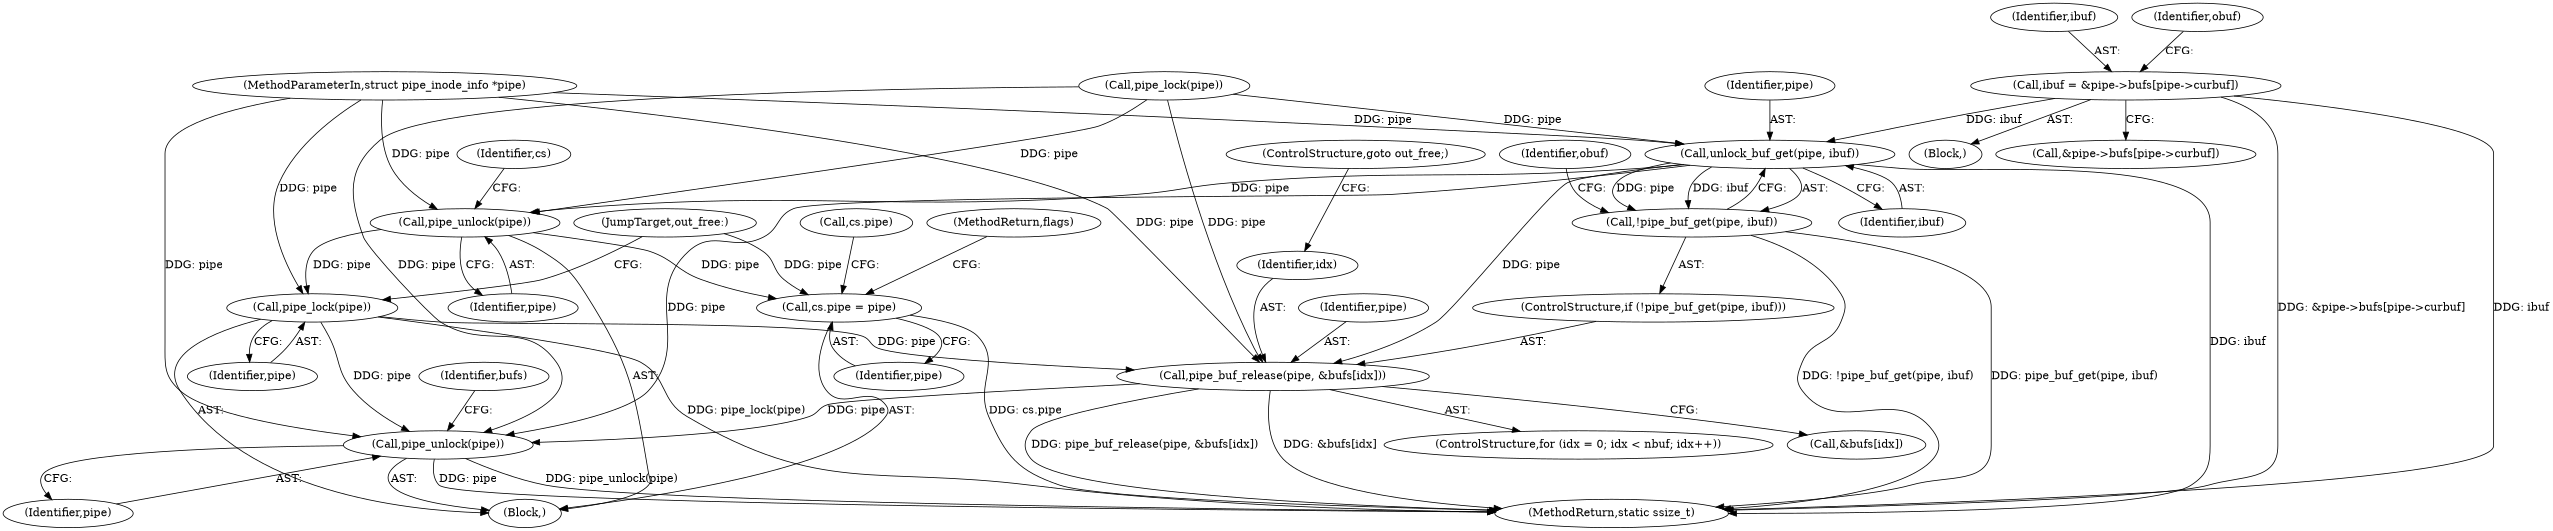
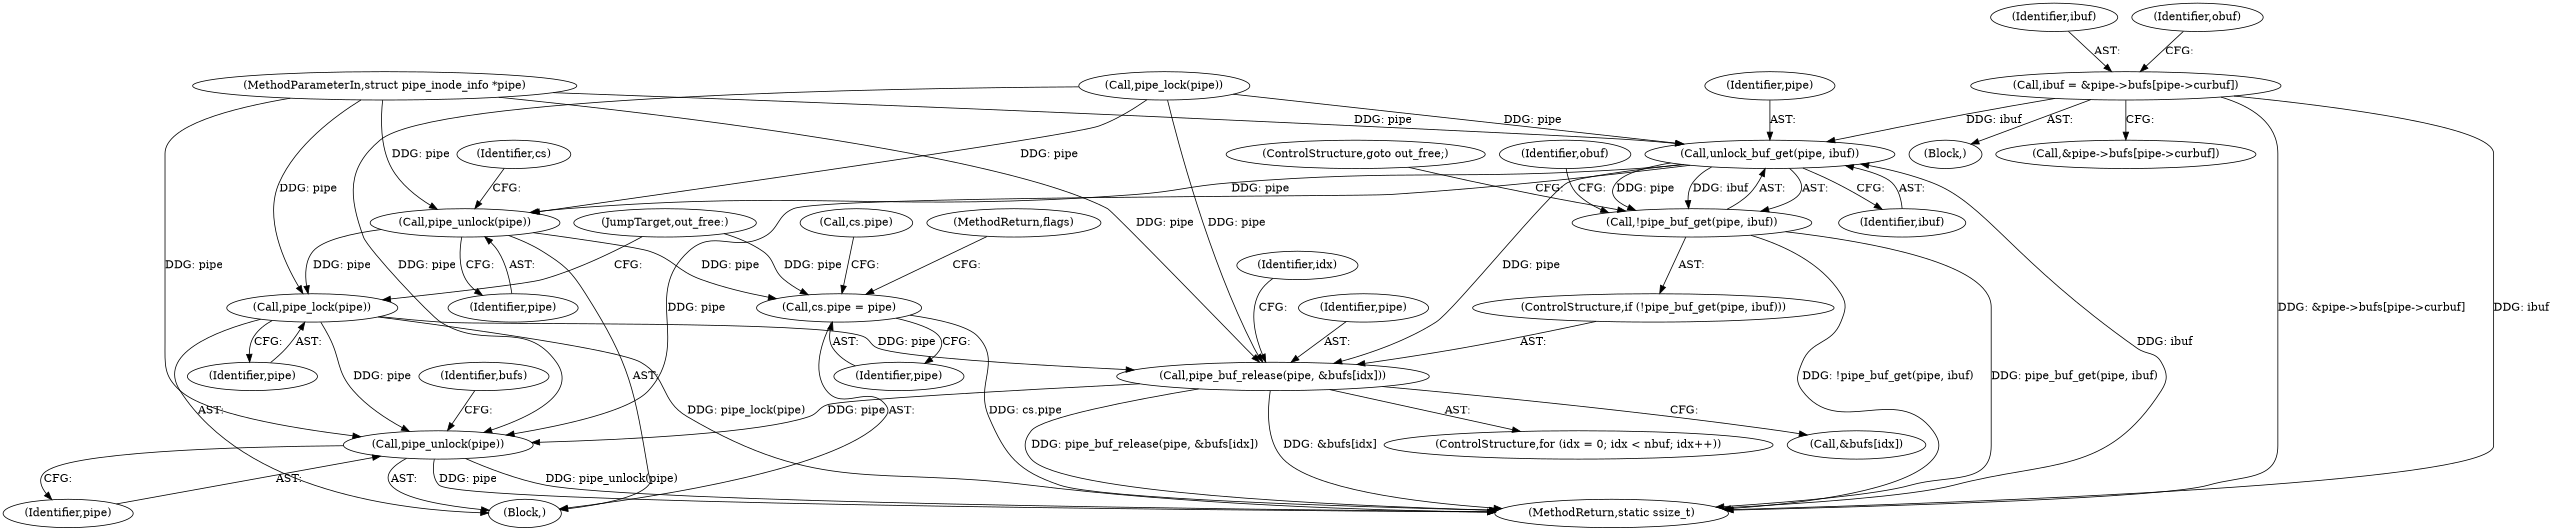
(1774, 189) -> (1774, 189)
(1328, 206) -> (1513, 190)
(1275, 308) -> (1275, 308)
(2210, 400) -> (2135, 423)
